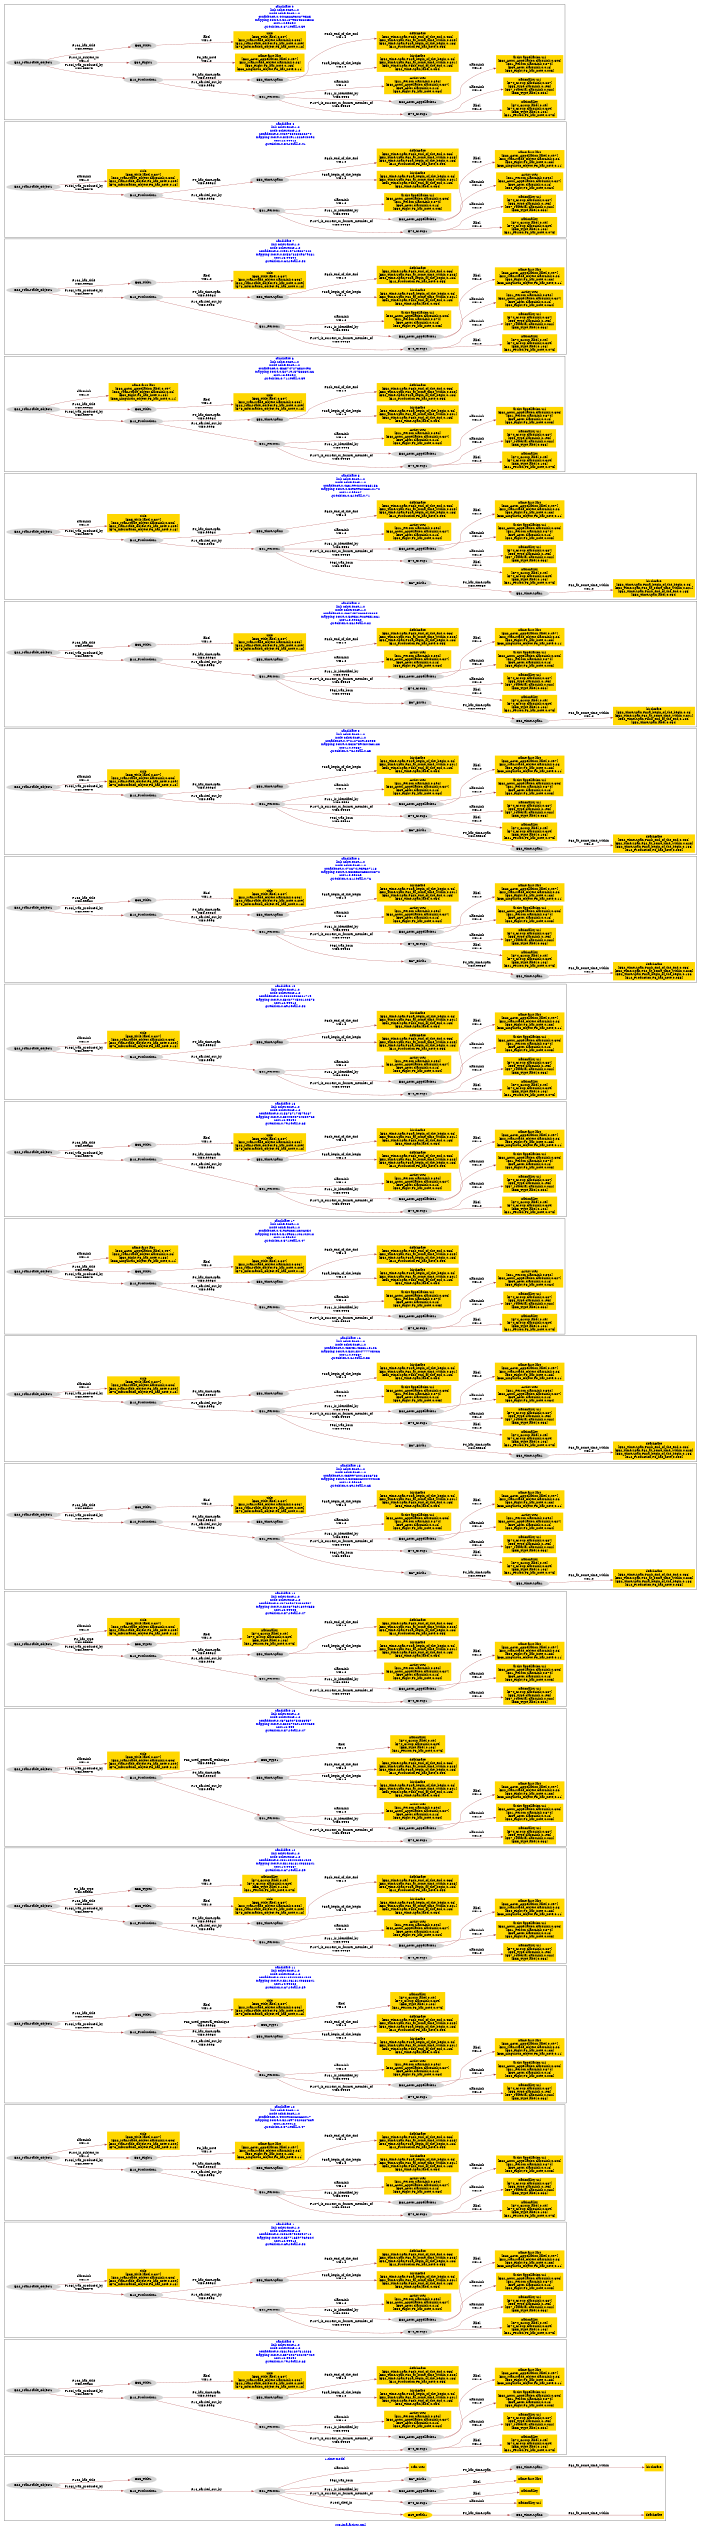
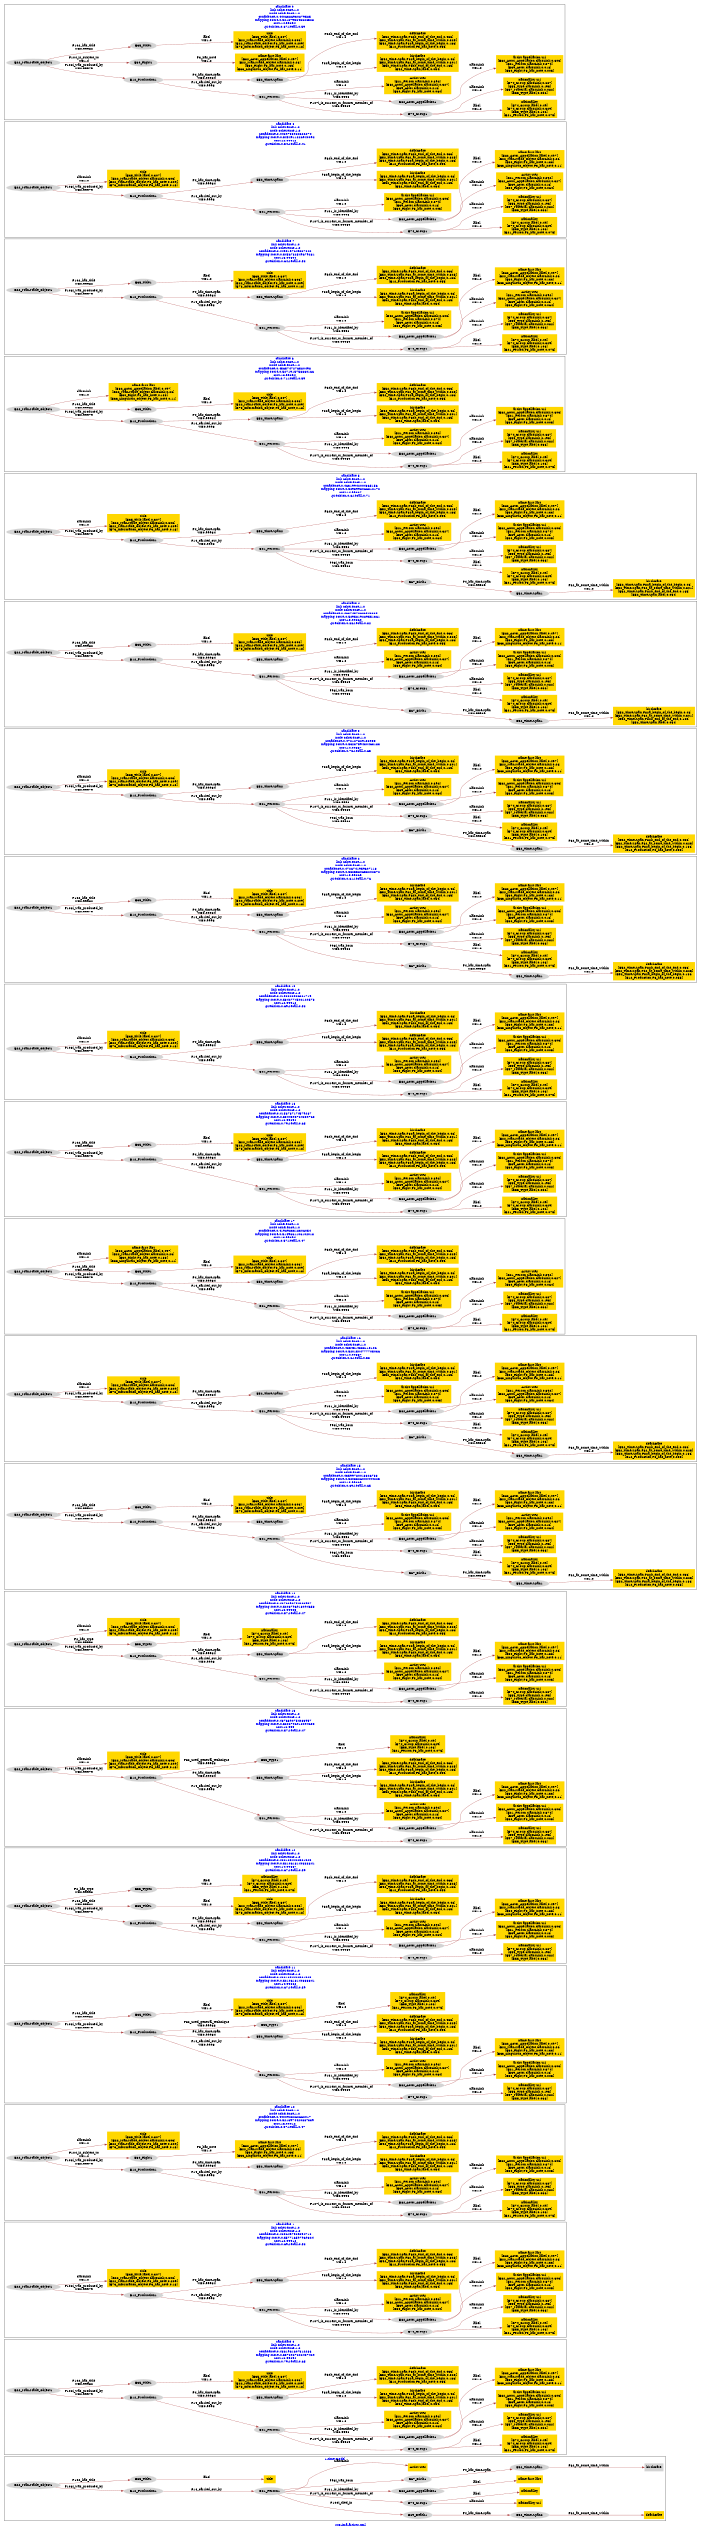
(418, 2467) -> (418, 2467)
(654, 2467) -> (654, 2467)
none -> (270, 2479)
(418, 2515) -> (418, 2515)
